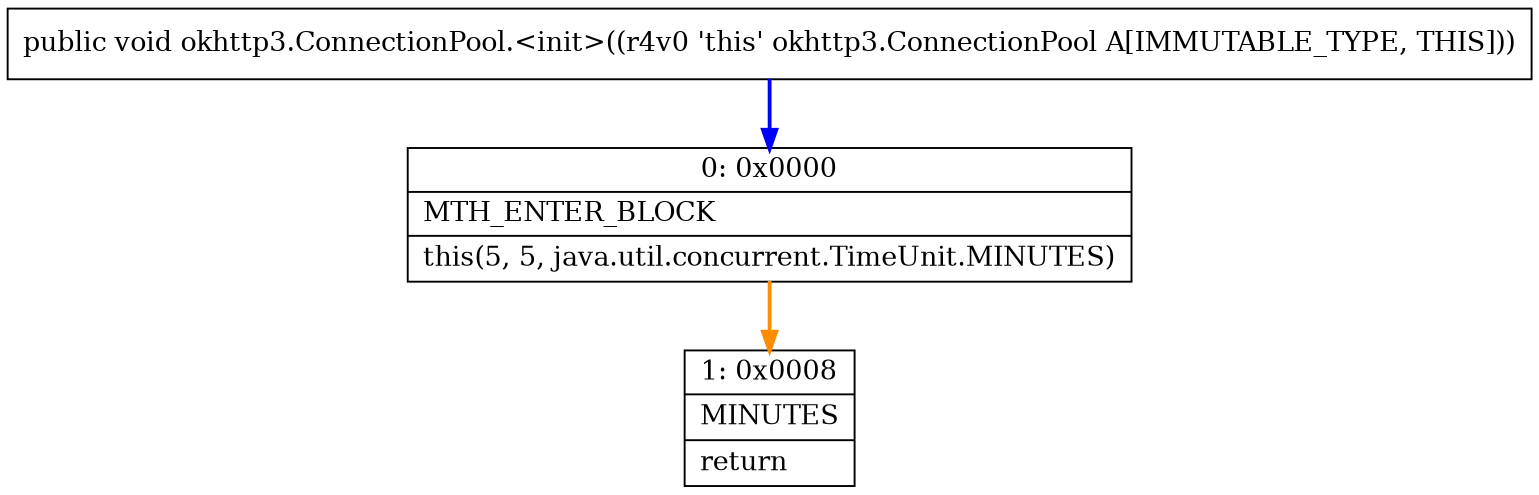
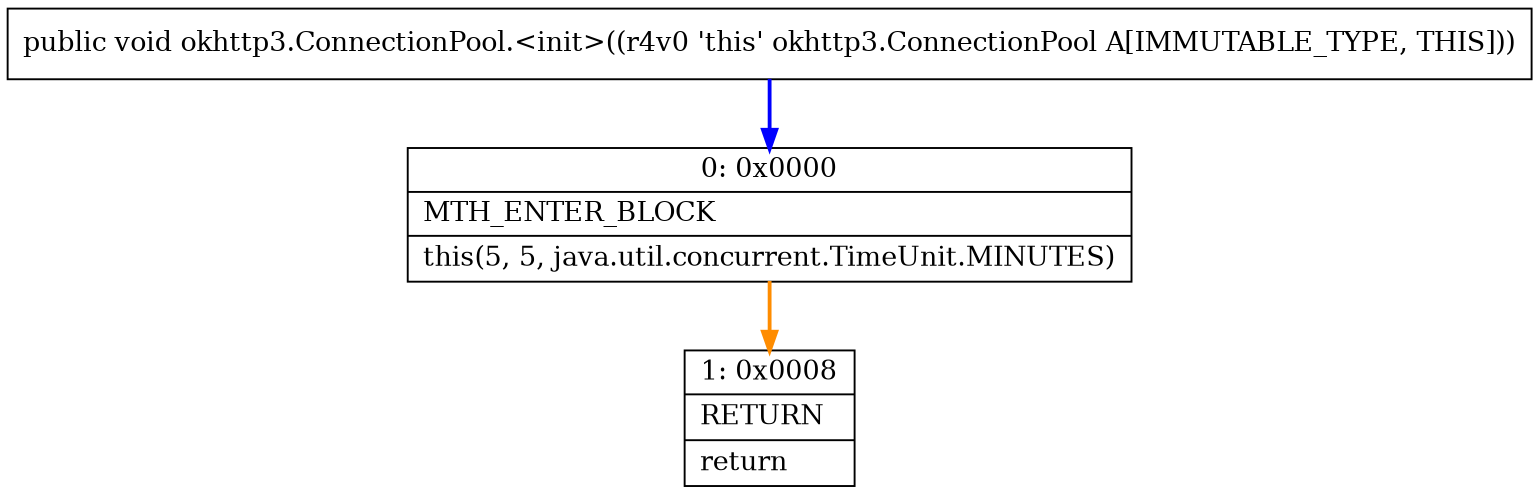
(770, 416) -> (762, 416)
